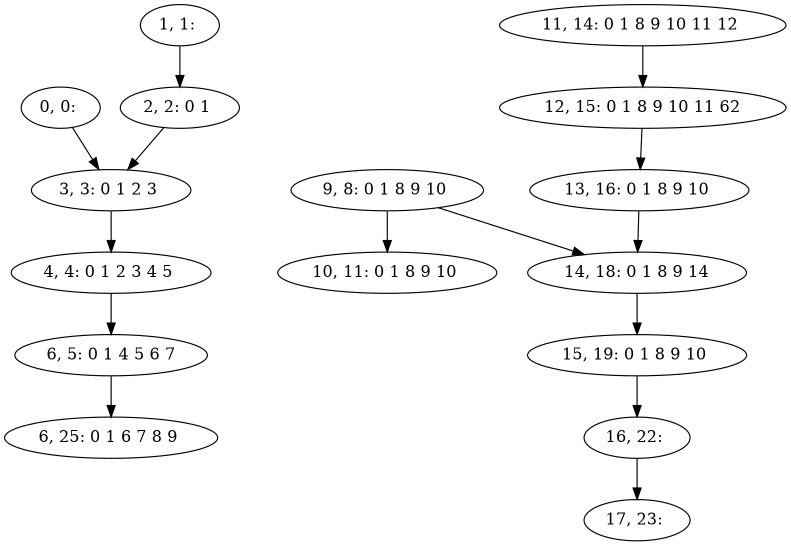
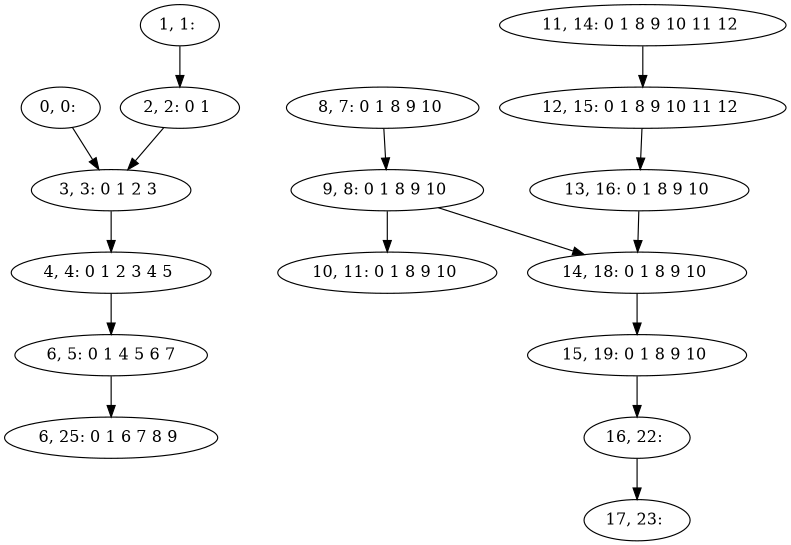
none -> (383, 108)
(643, 108) -> (643, 108)
(637, 273) -> (637, 273)
